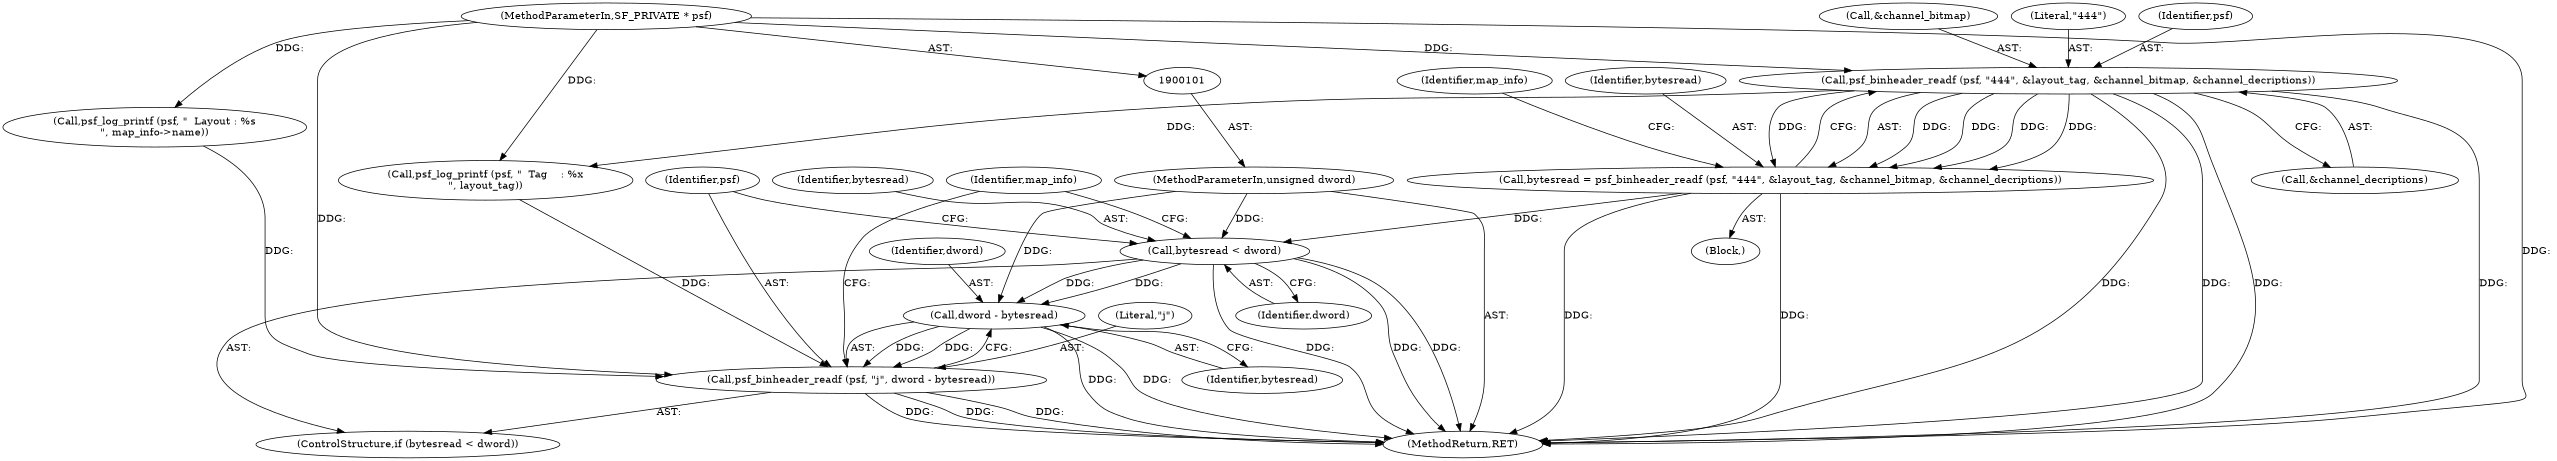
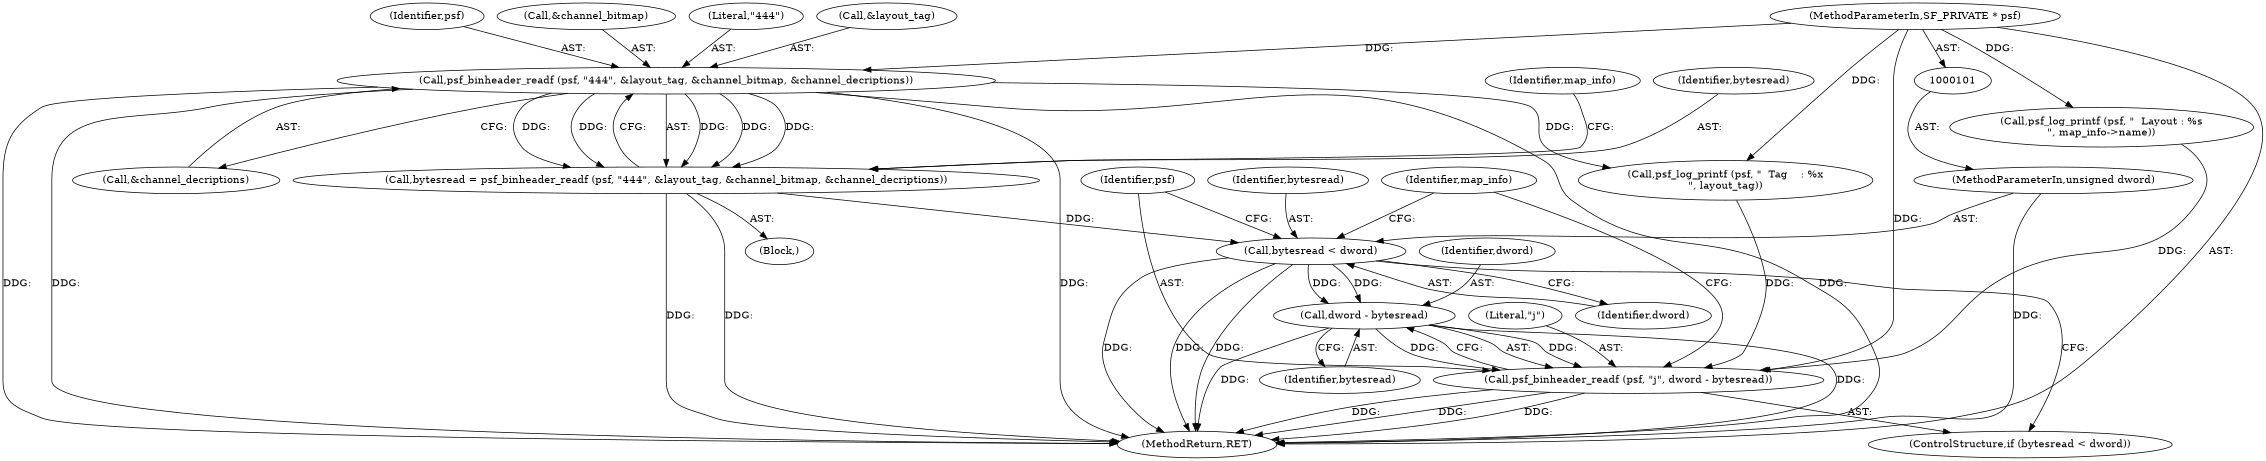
none -> (887, 16)
(1182, 81) -> (1953, 81)
(1052, 211) -> none
(1252, 219) -> (1968, 219)
(2538, 251) -> (2223, 251)
(1498, 316) -> (2029, 316)
(241, 348) -> (2077, 348)
